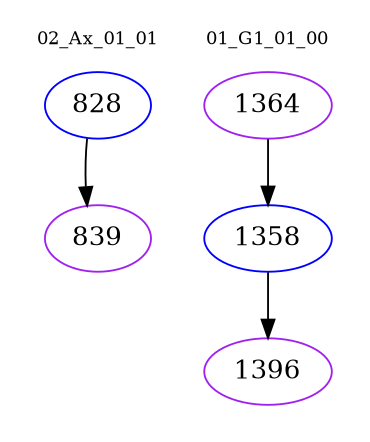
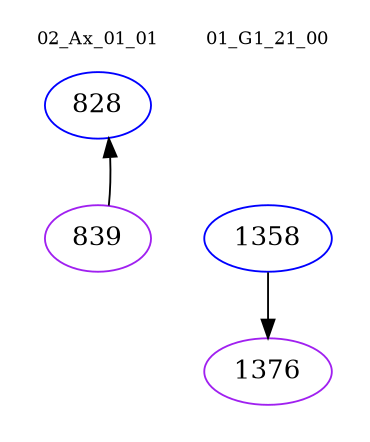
(268, 40) -> (268, 40)
(268, 105) -> none
(86, 163) -> (110, 182)
(268, 372) -> (268, 372)
